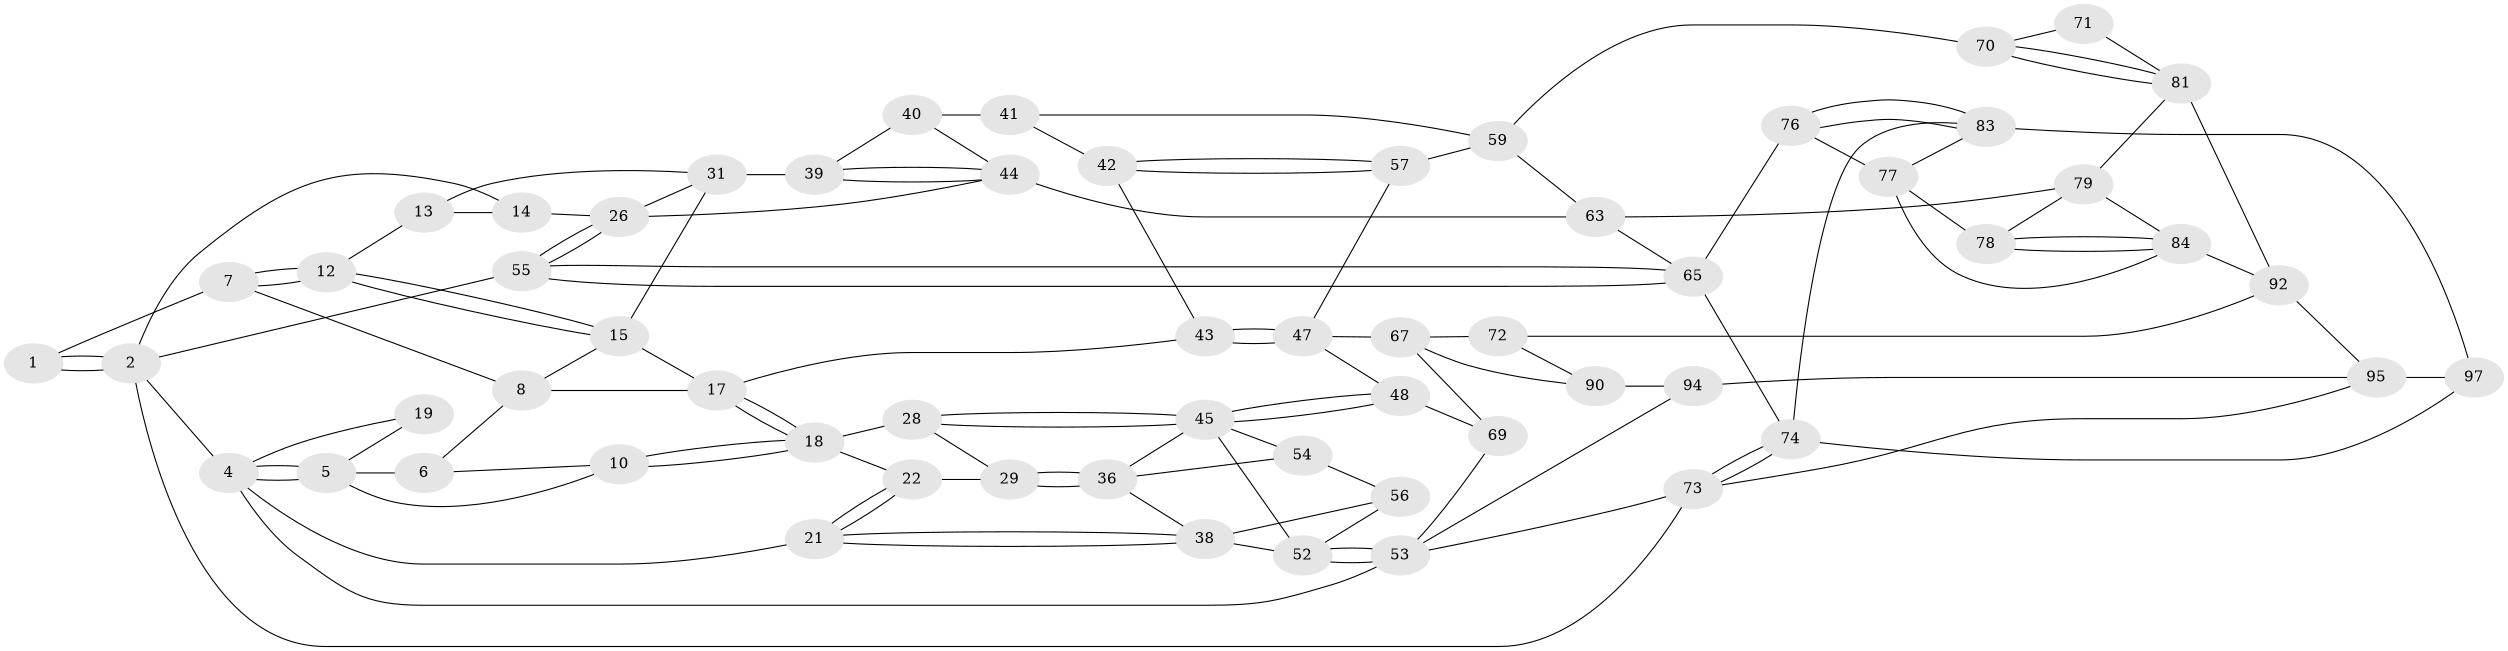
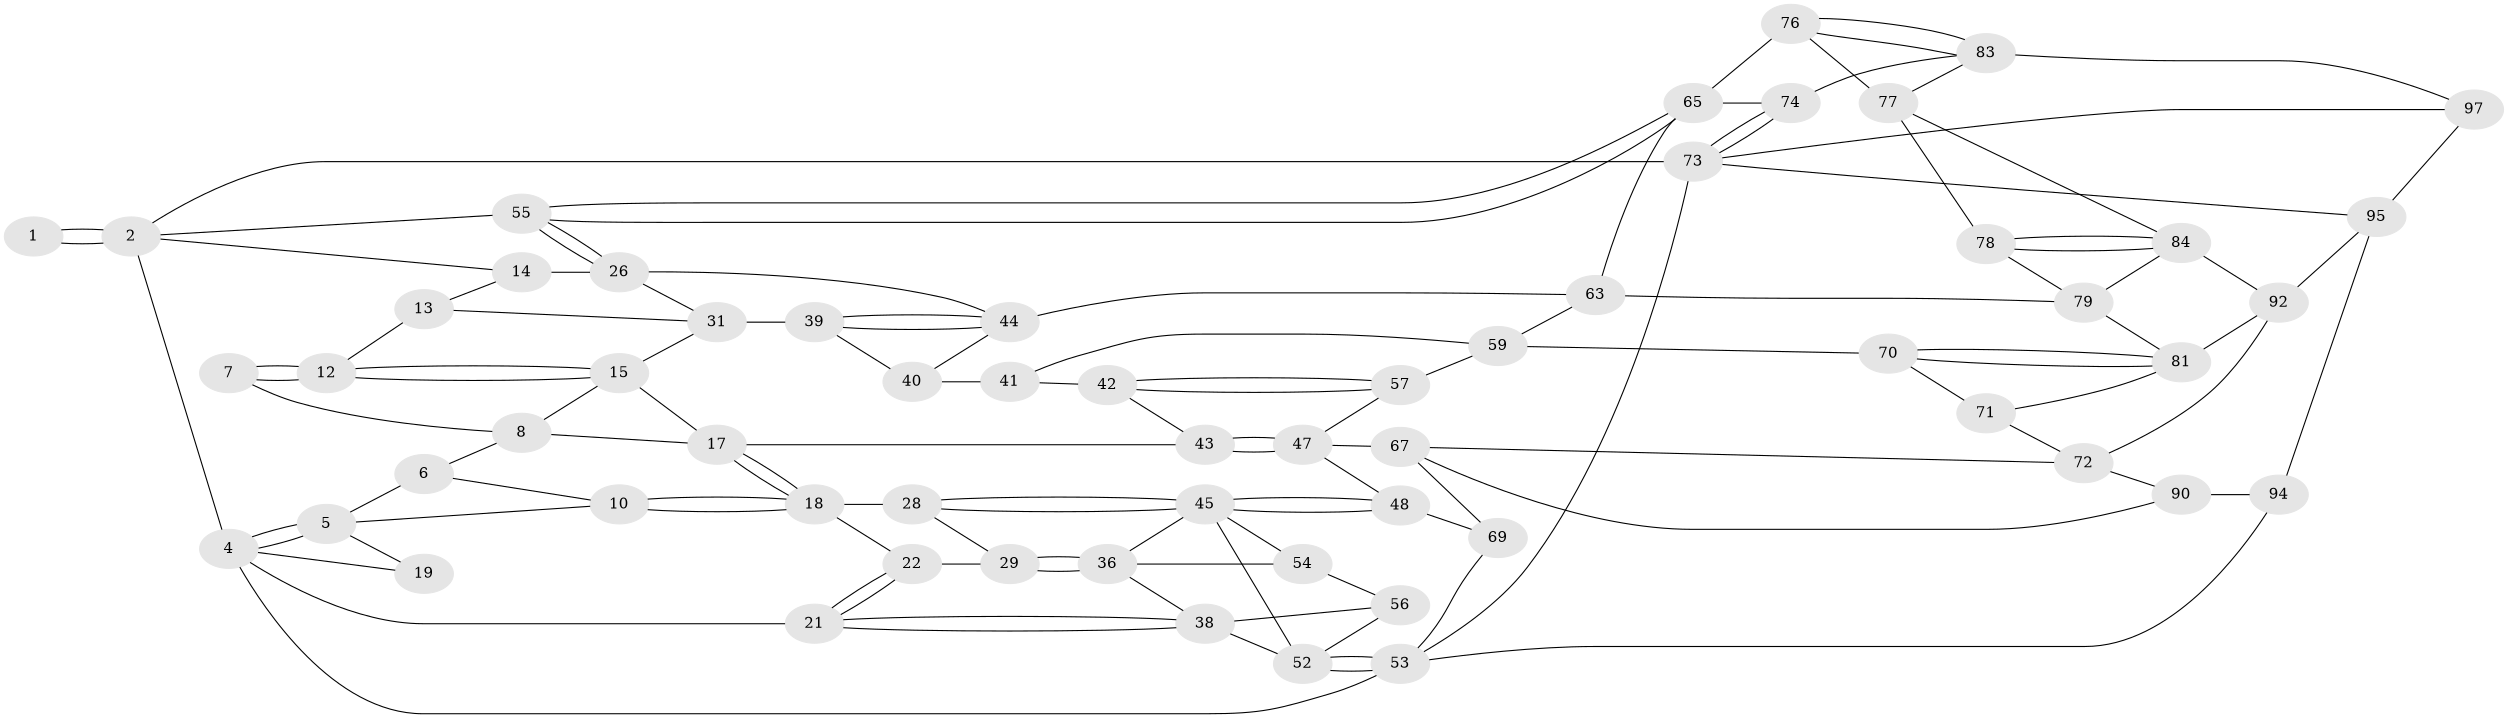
(131, 322) -> none
none -> (2035, 438)
(2144, 460) -> (2082, 115)
